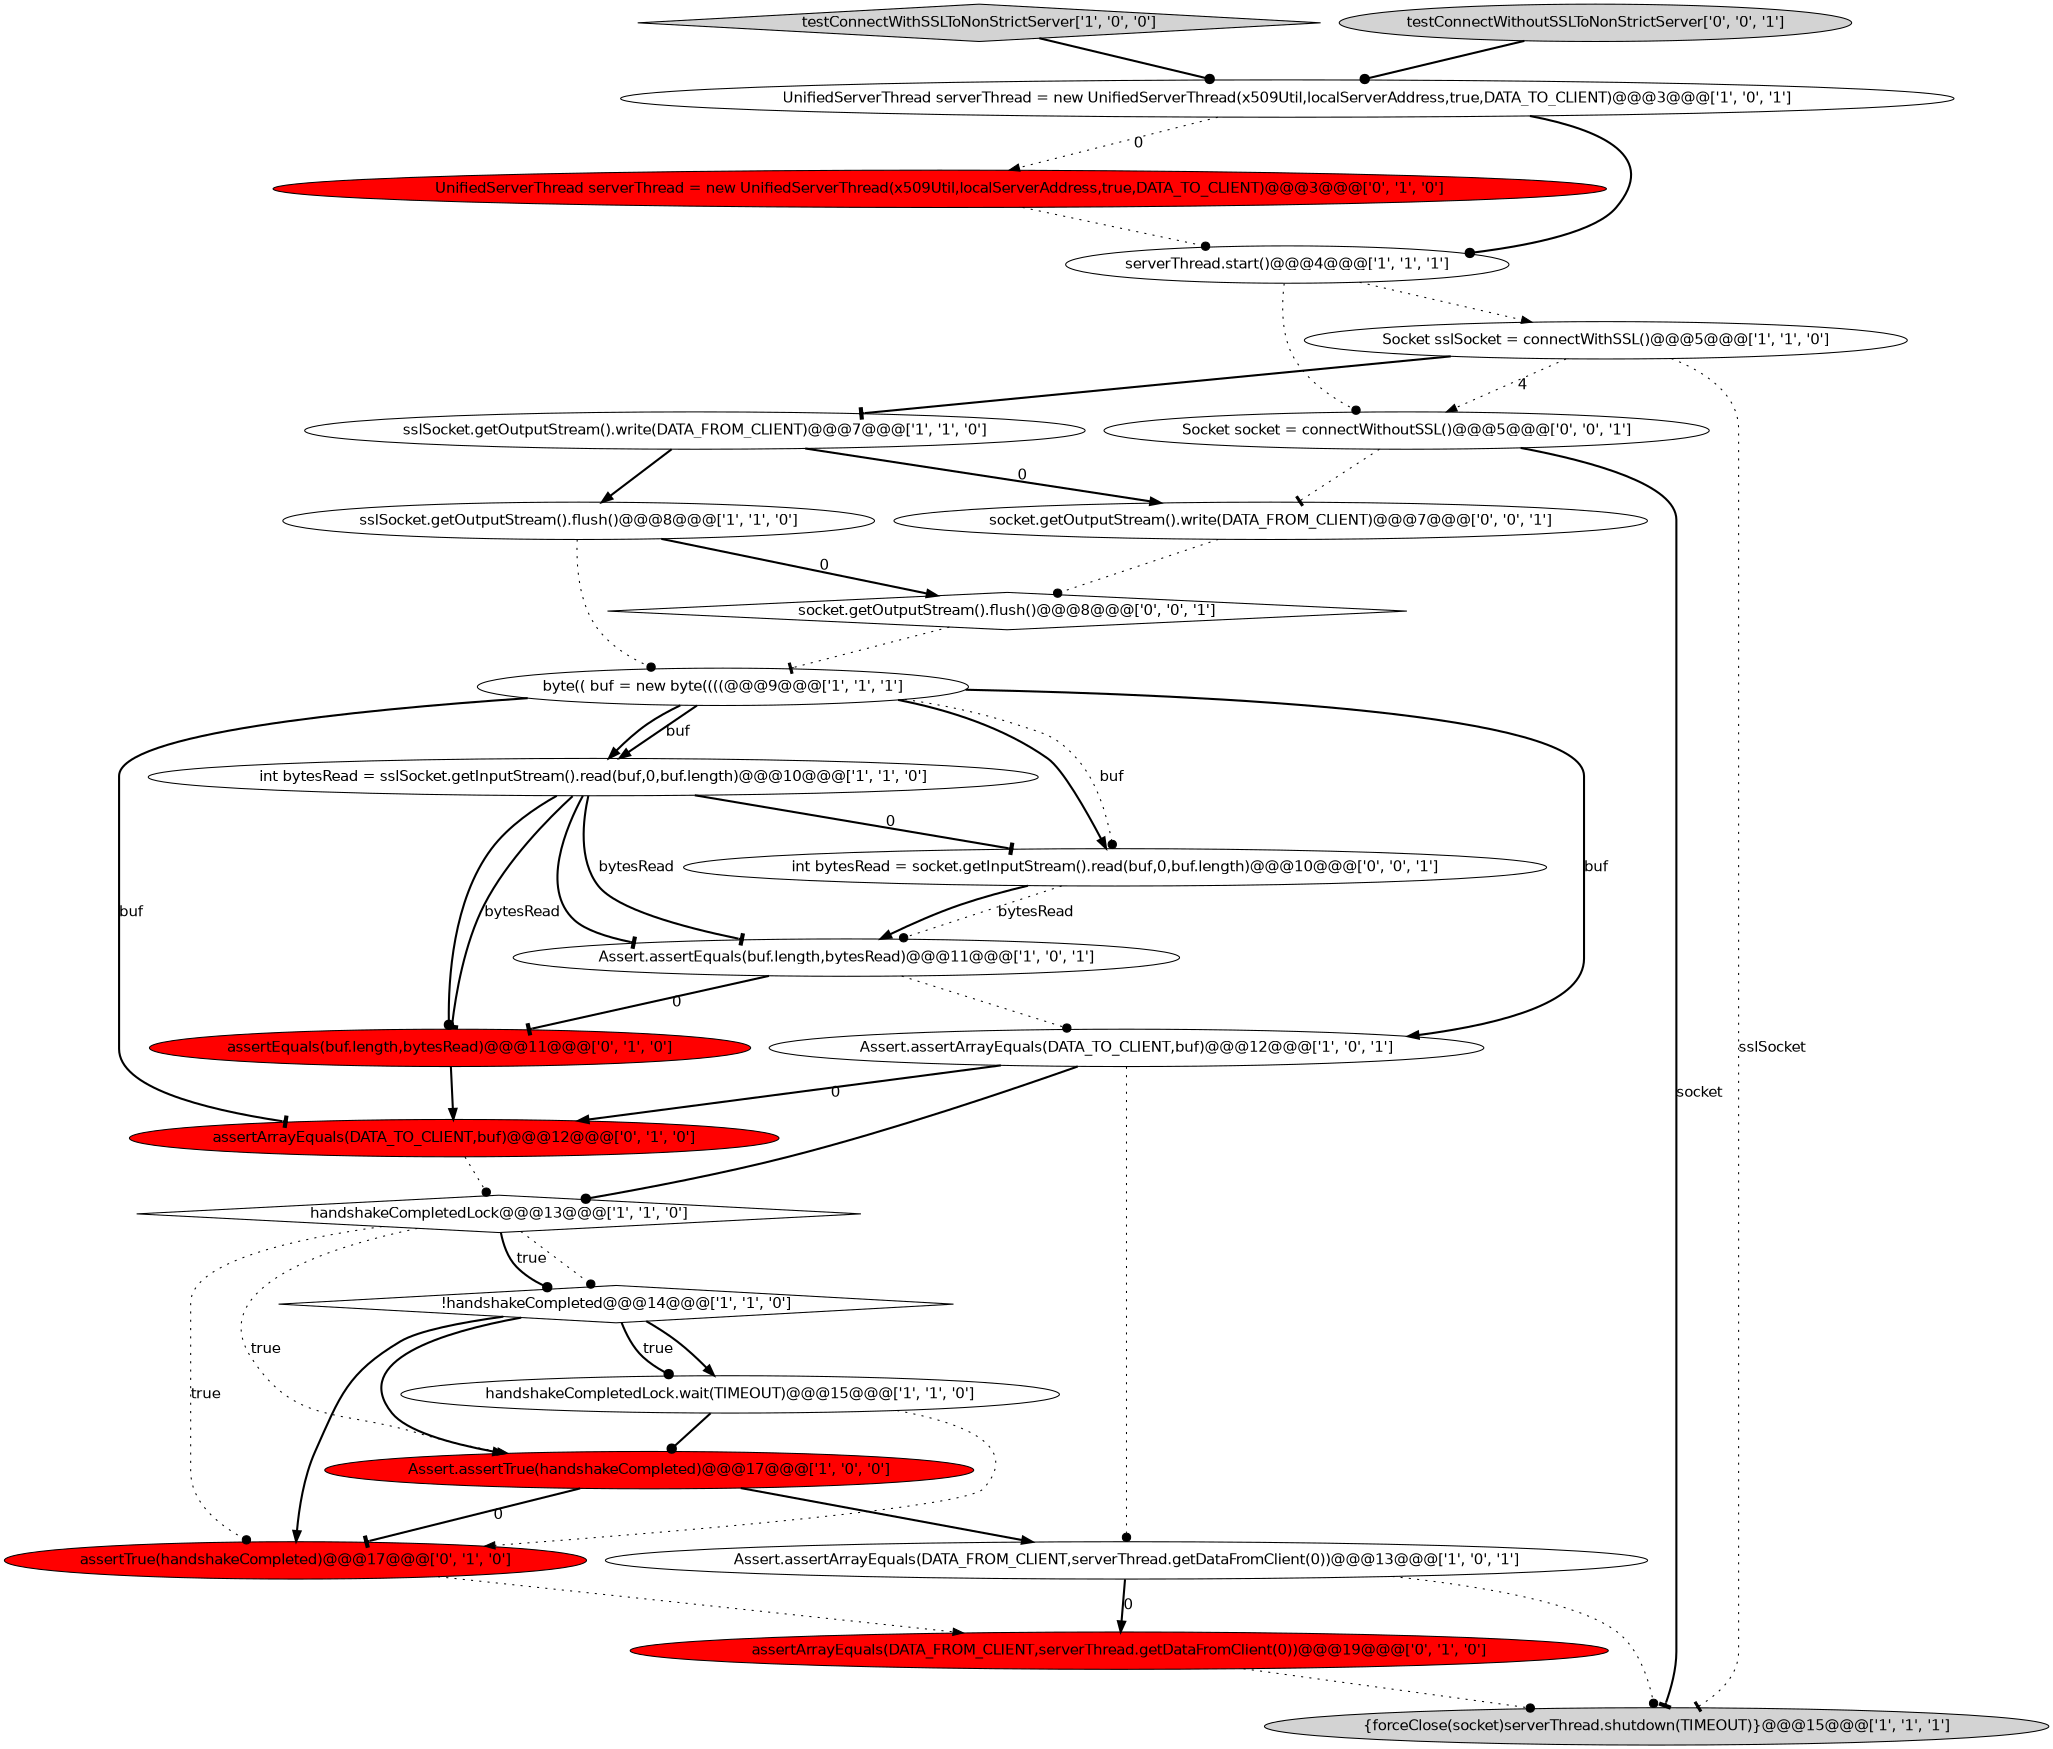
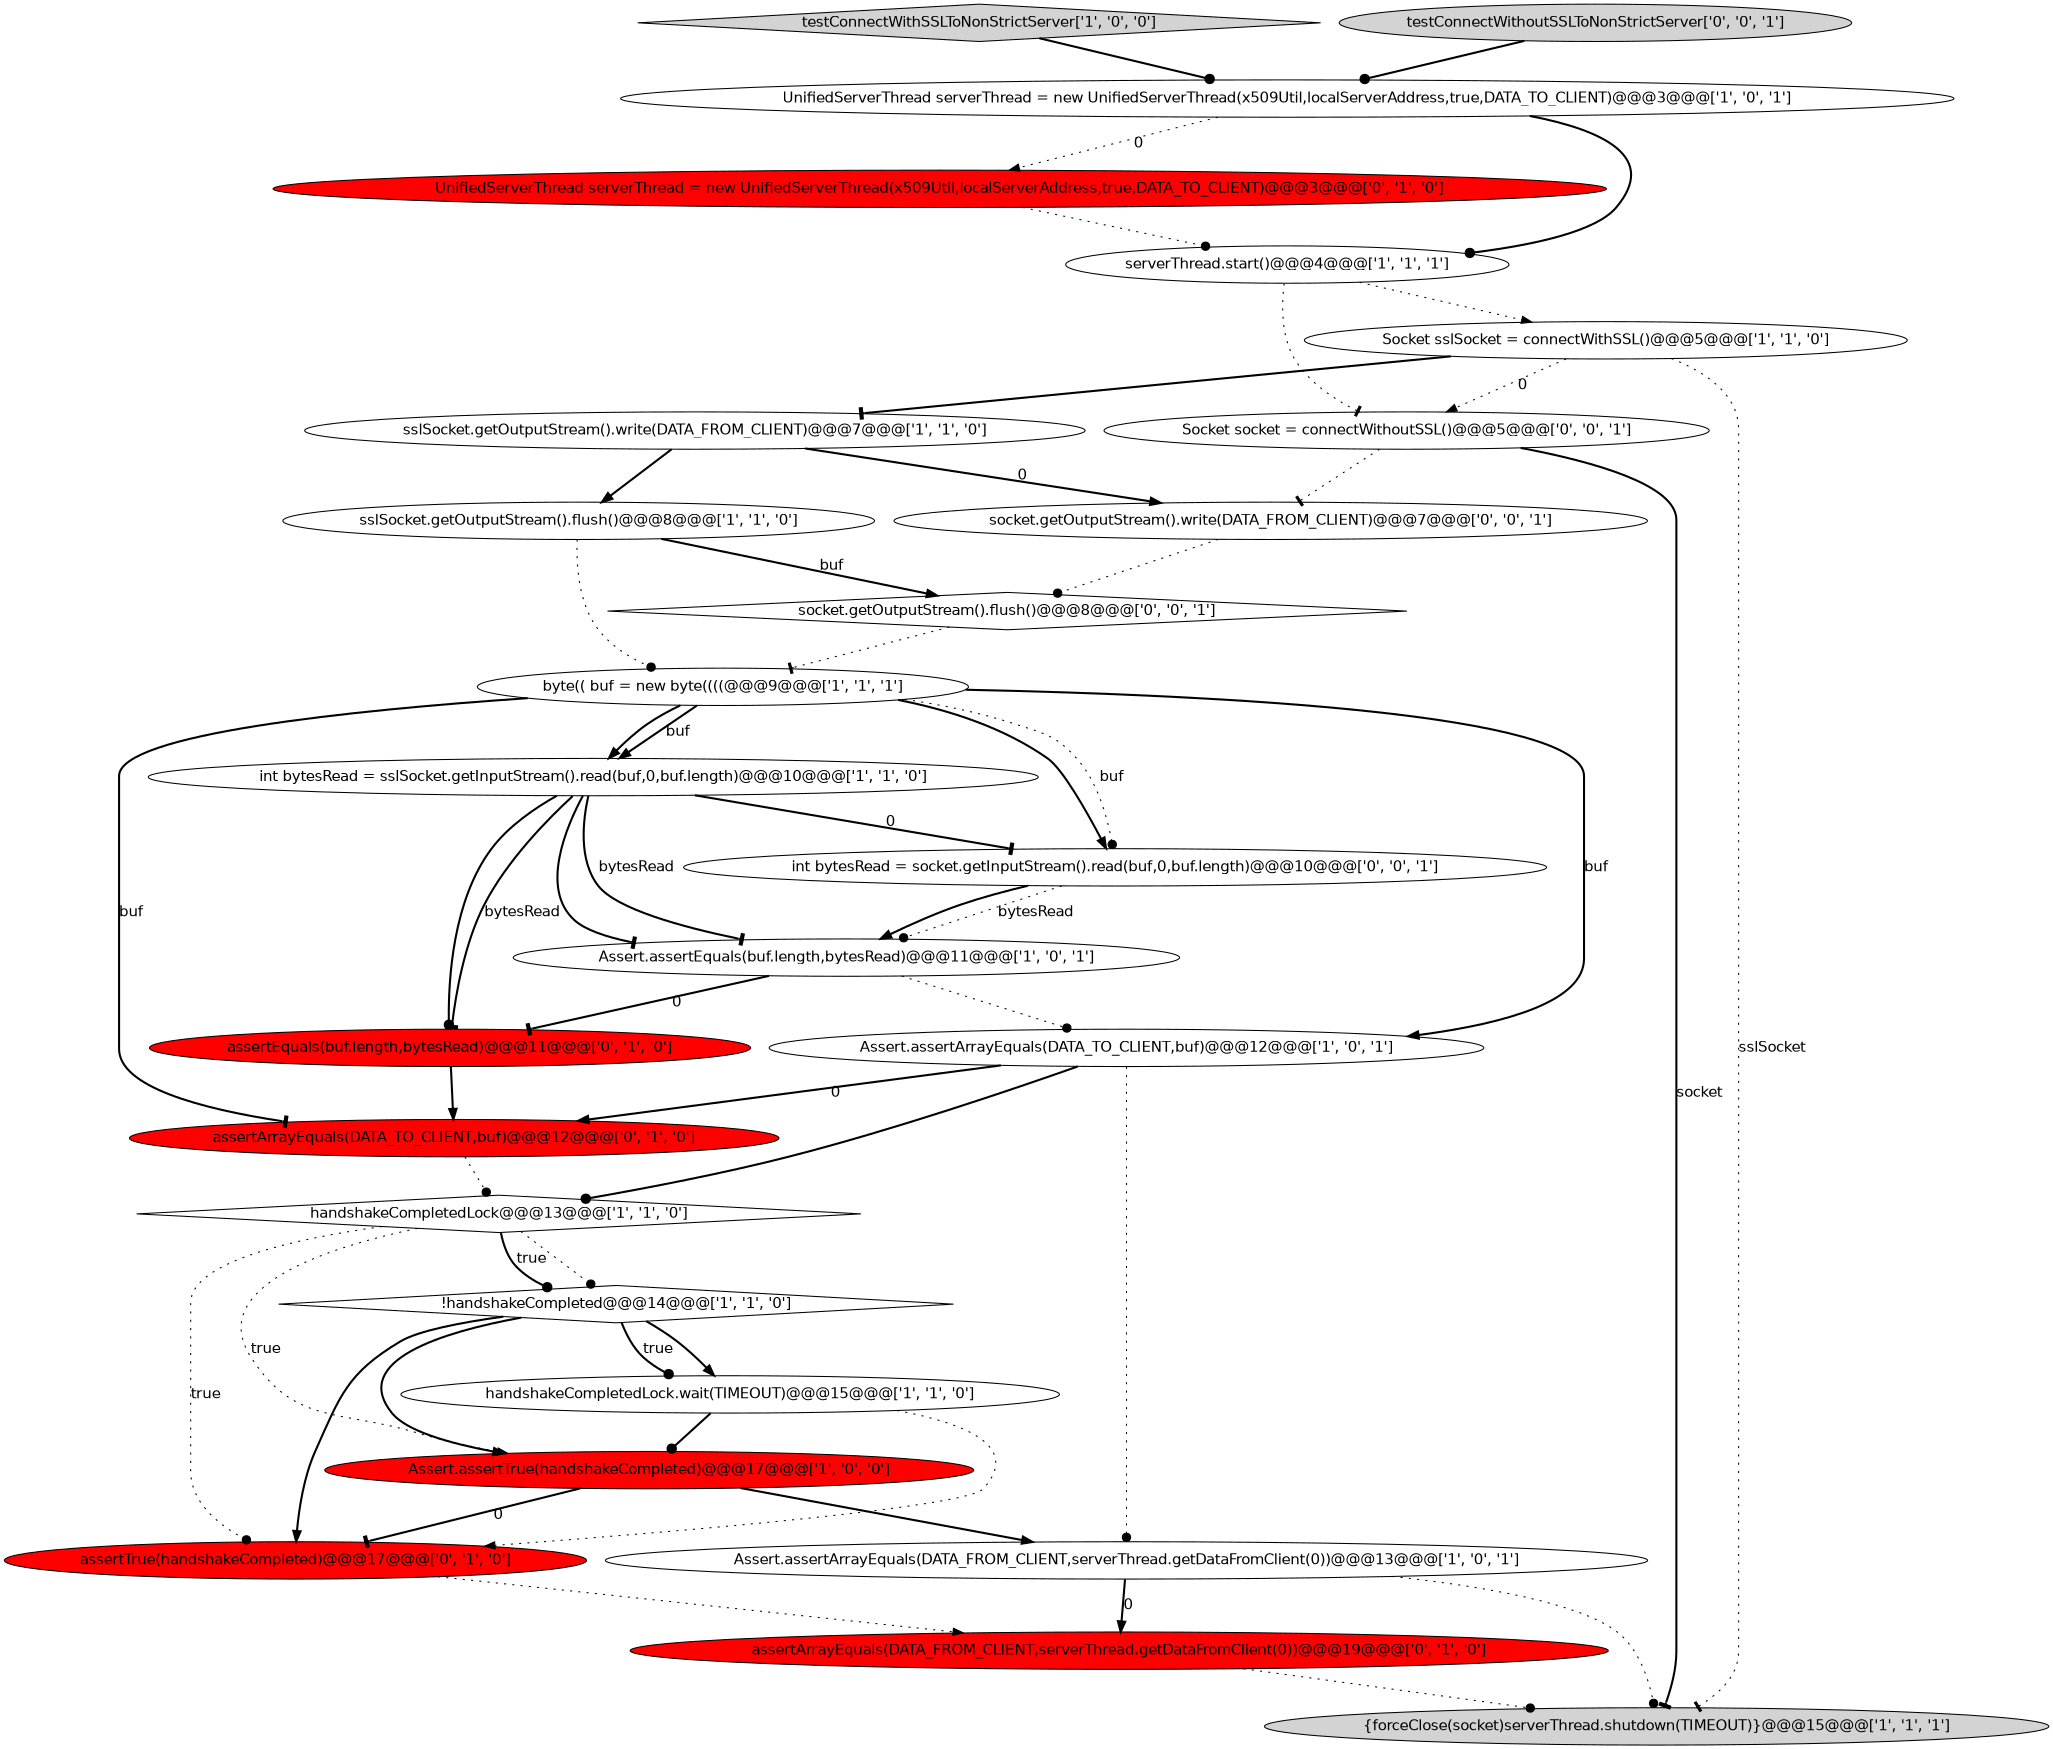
(1294, 359) -> (1295, 360)
(1523, 385) -> (1523, 385)
(825, 566) -> (832, 566)
